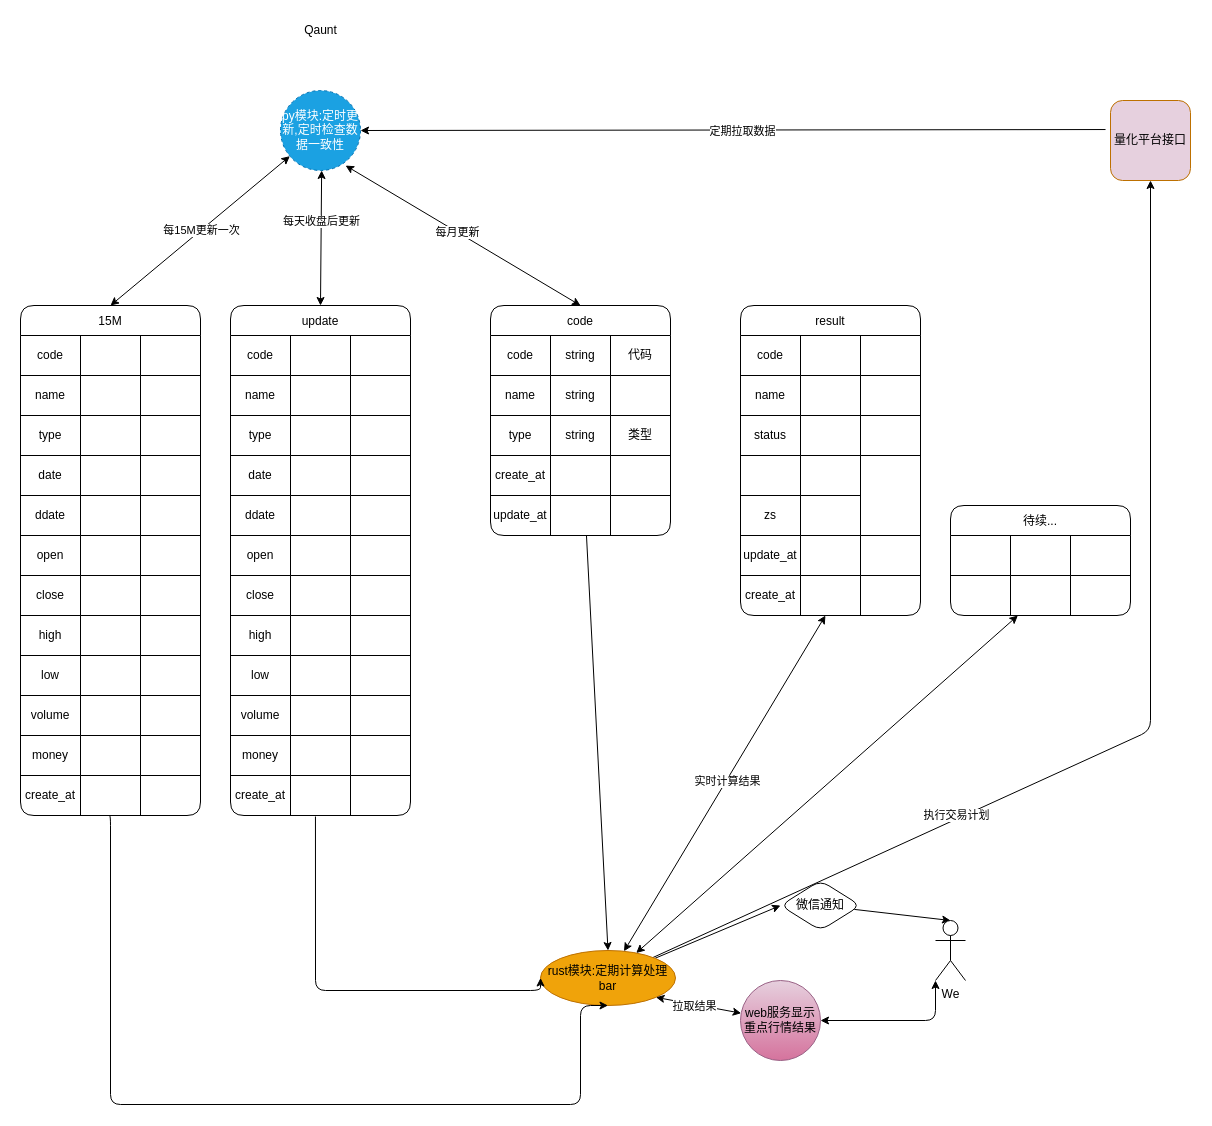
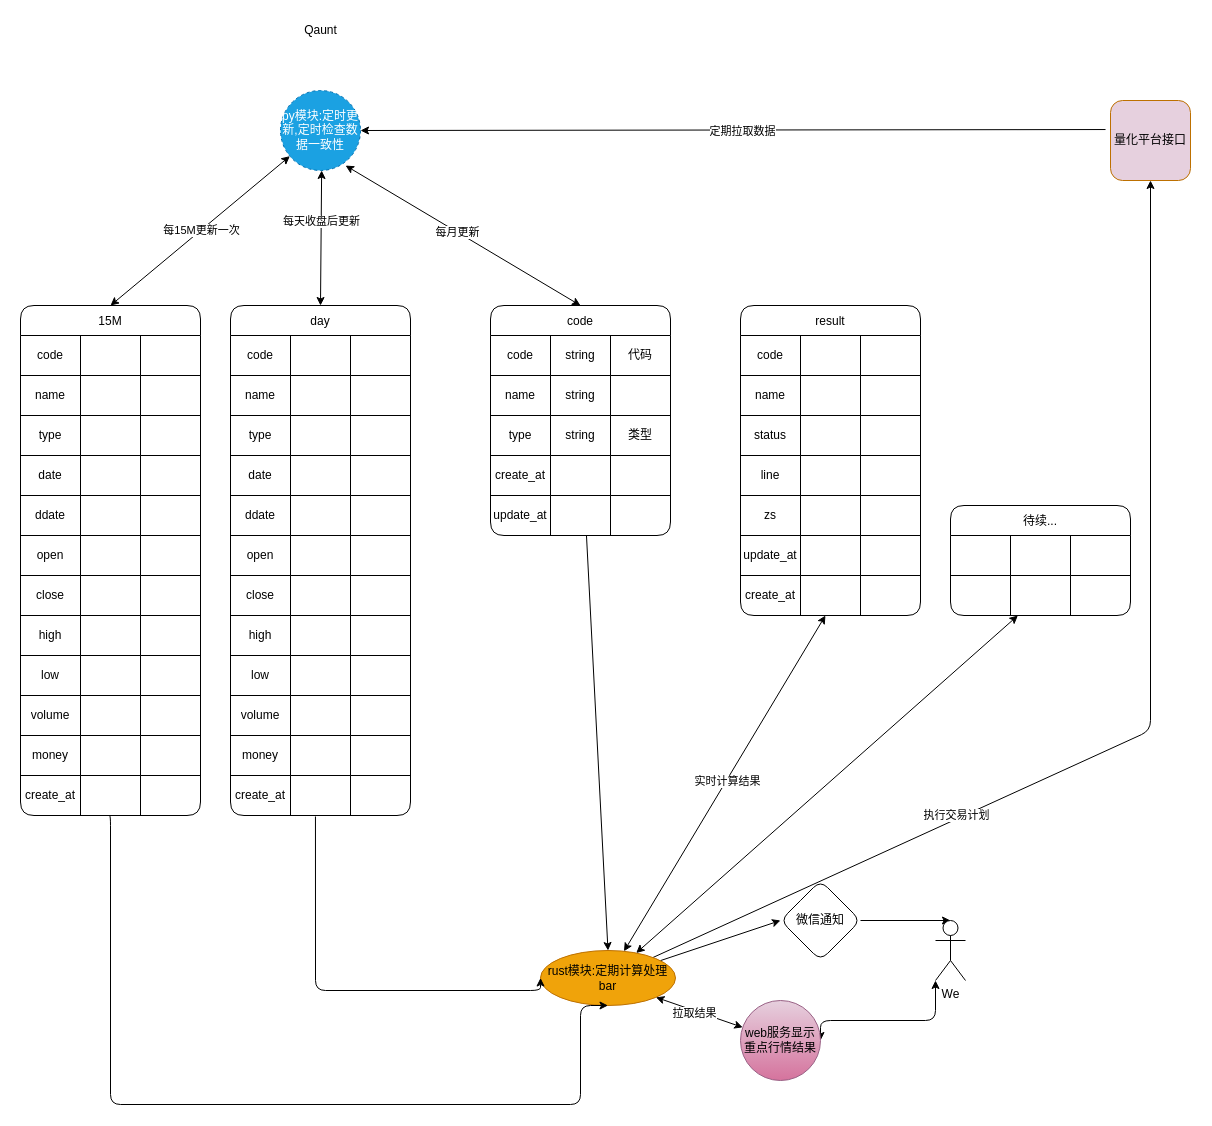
(320, 321) -> (320, 321)
none -> (771, 476)
(821, 906) -> (821, 921)
(781, 1021) -> (781, 1041)
